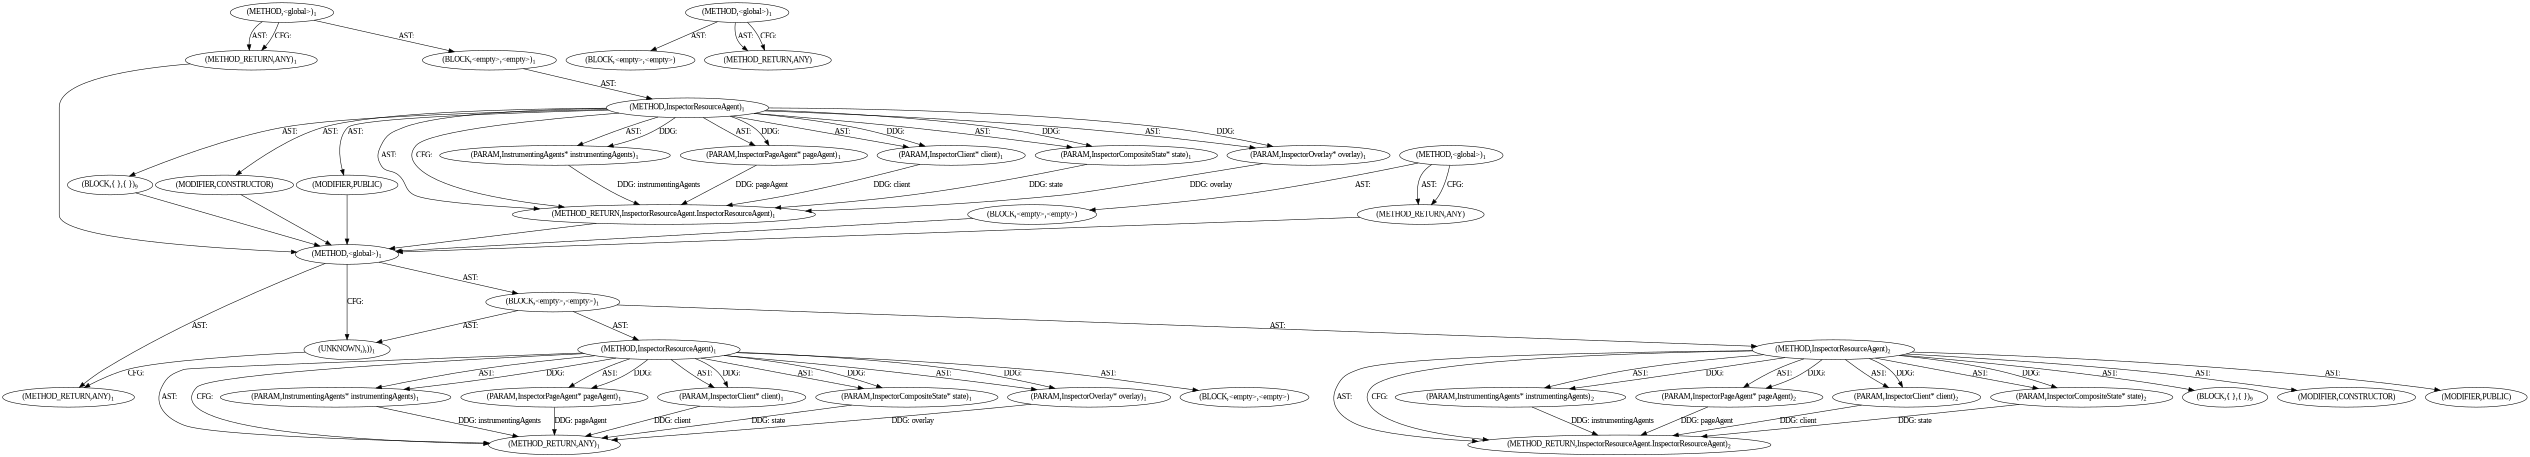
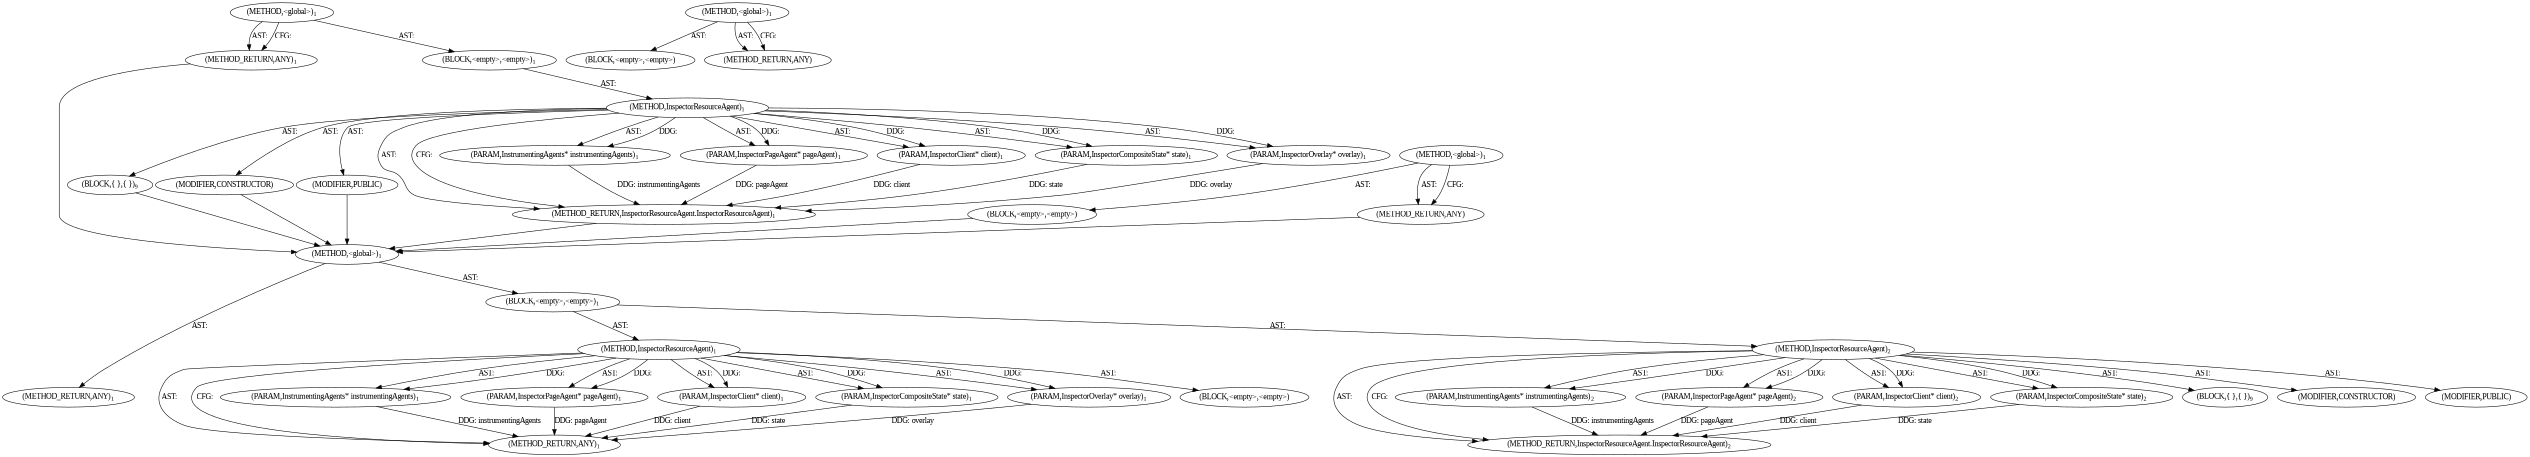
(347, 350) -> none
